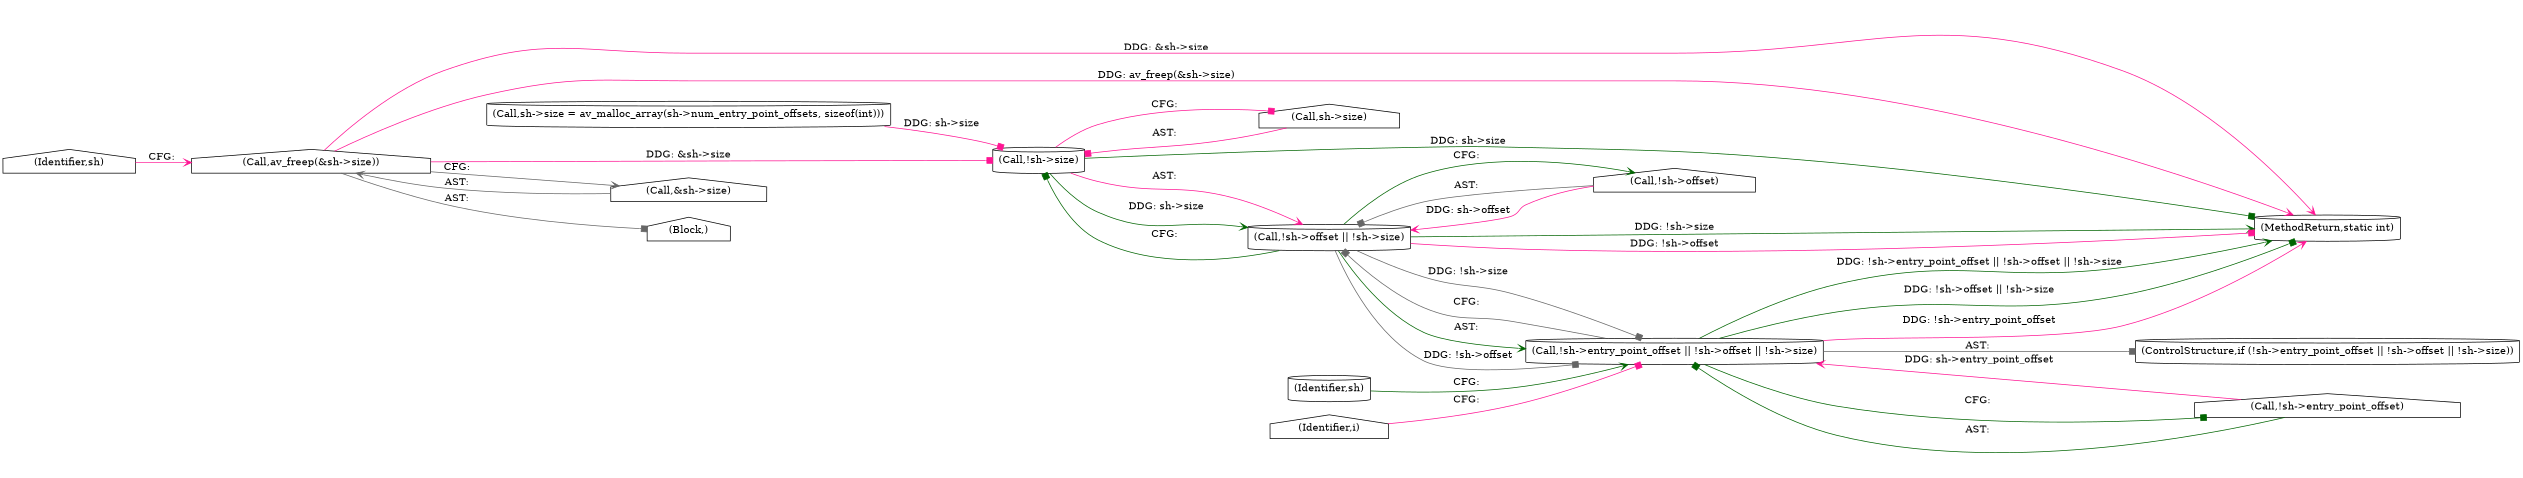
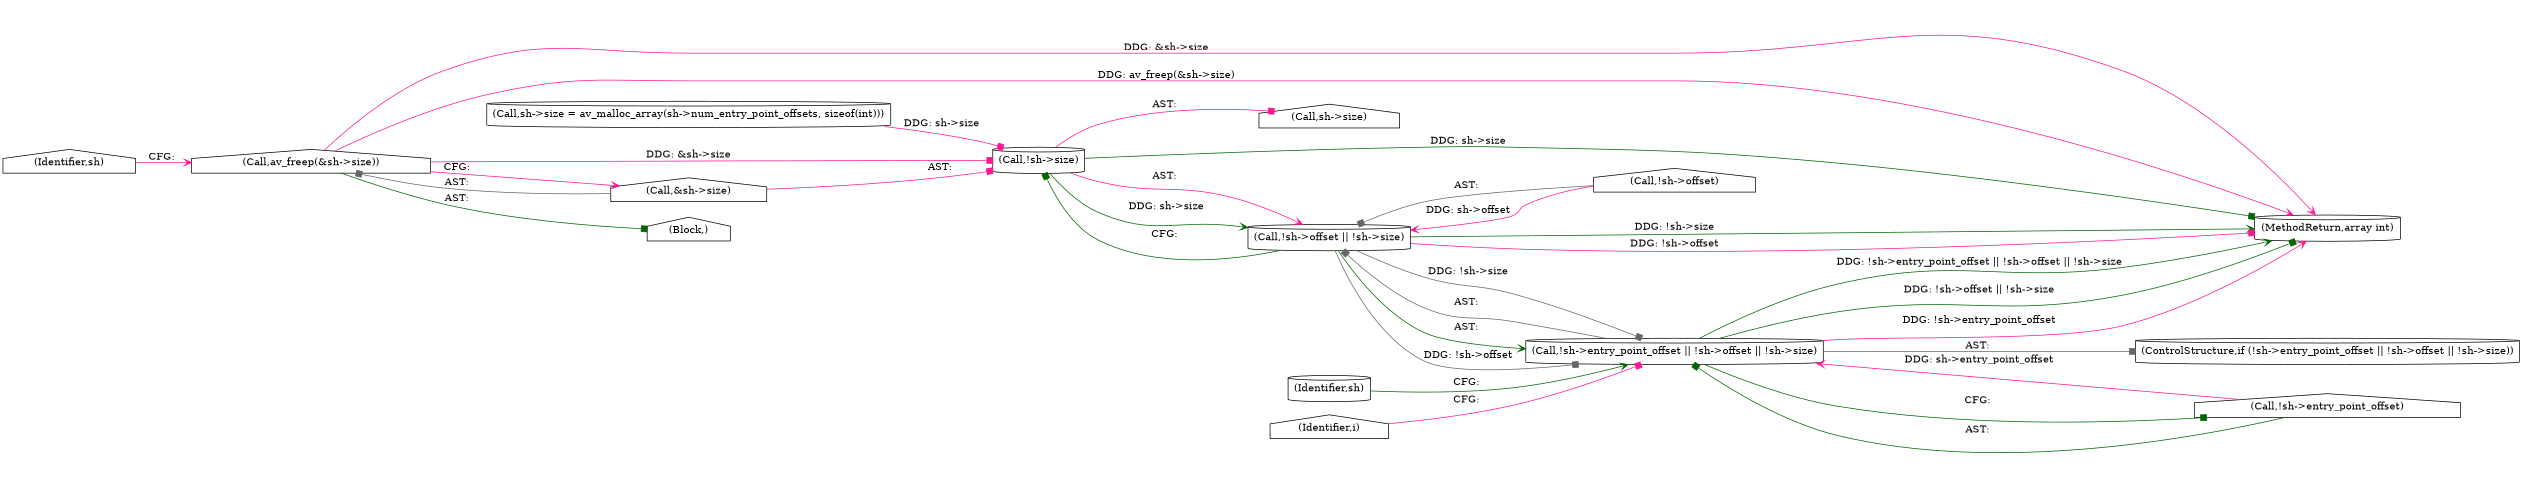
(1166, 105) -> (1166, 105)
(1190, 144) -> (876, 183)
(1478, 164) -> none
(521, 179) -> (521, 179)
(487, 191) -> (487, 191)
(488, 213) -> (488, 213)
(2328, 228) -> (2328, 228)
(1468, 302) -> (1468, 302)
